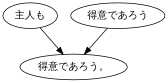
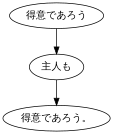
(98, 38) -> (57, 38)
